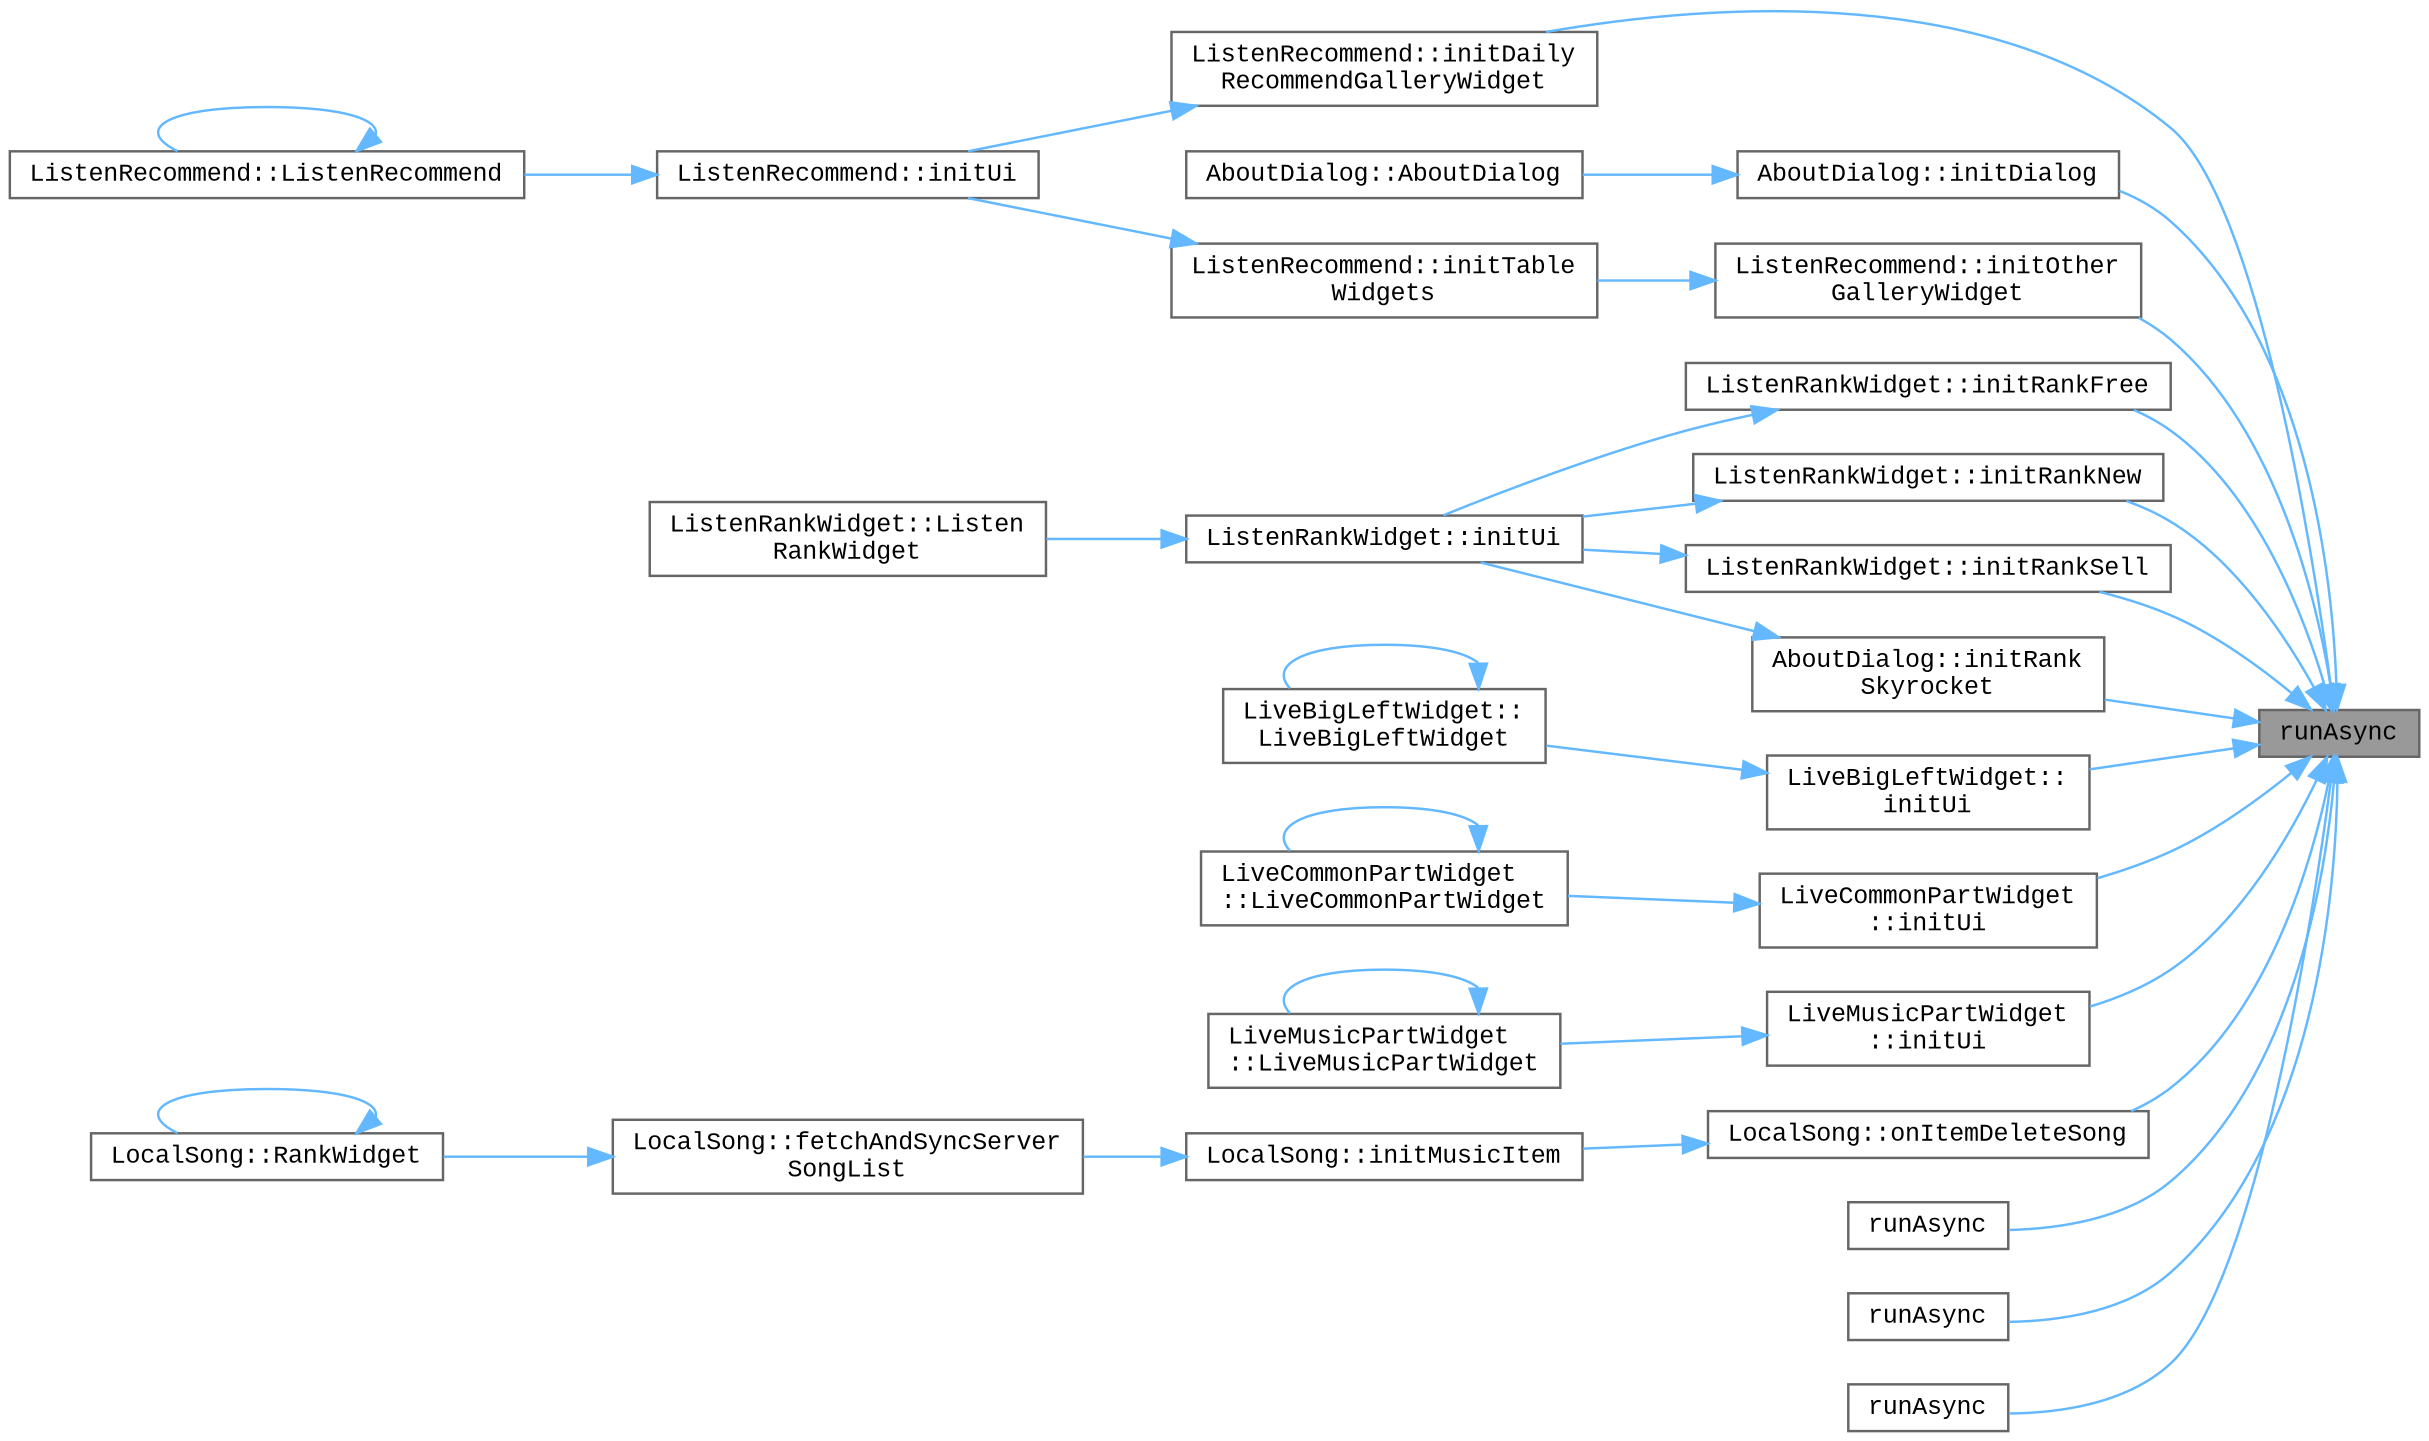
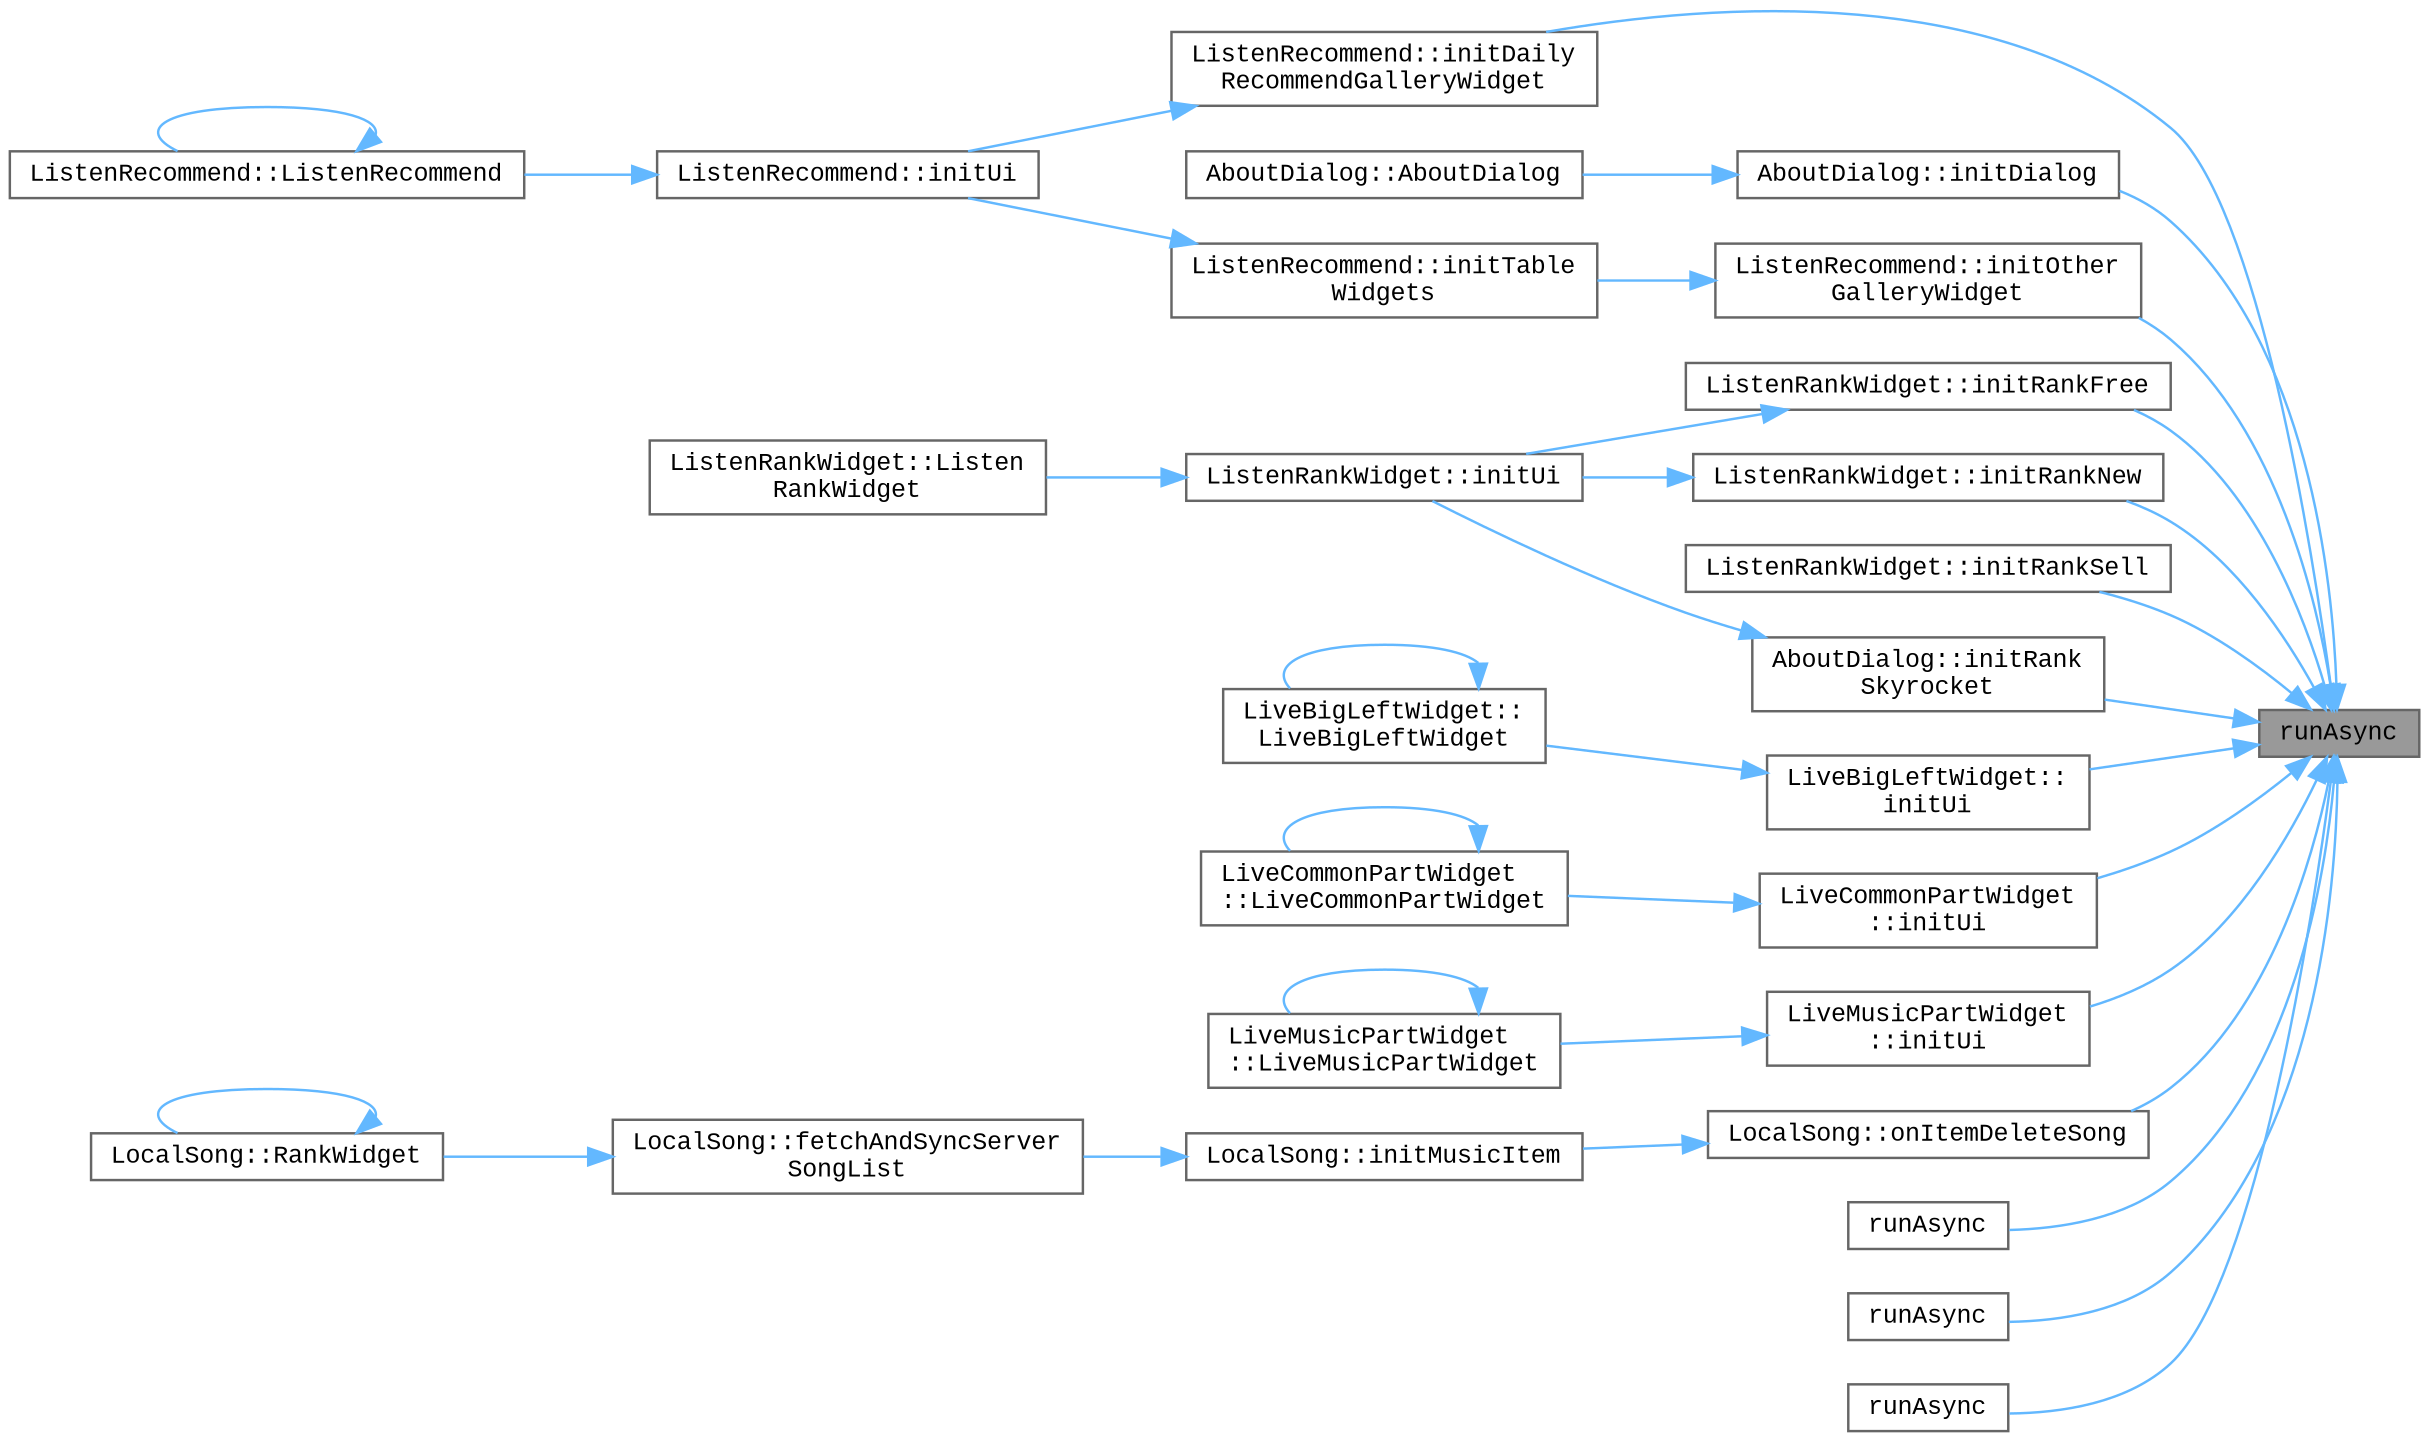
(1622, 552) -> none
